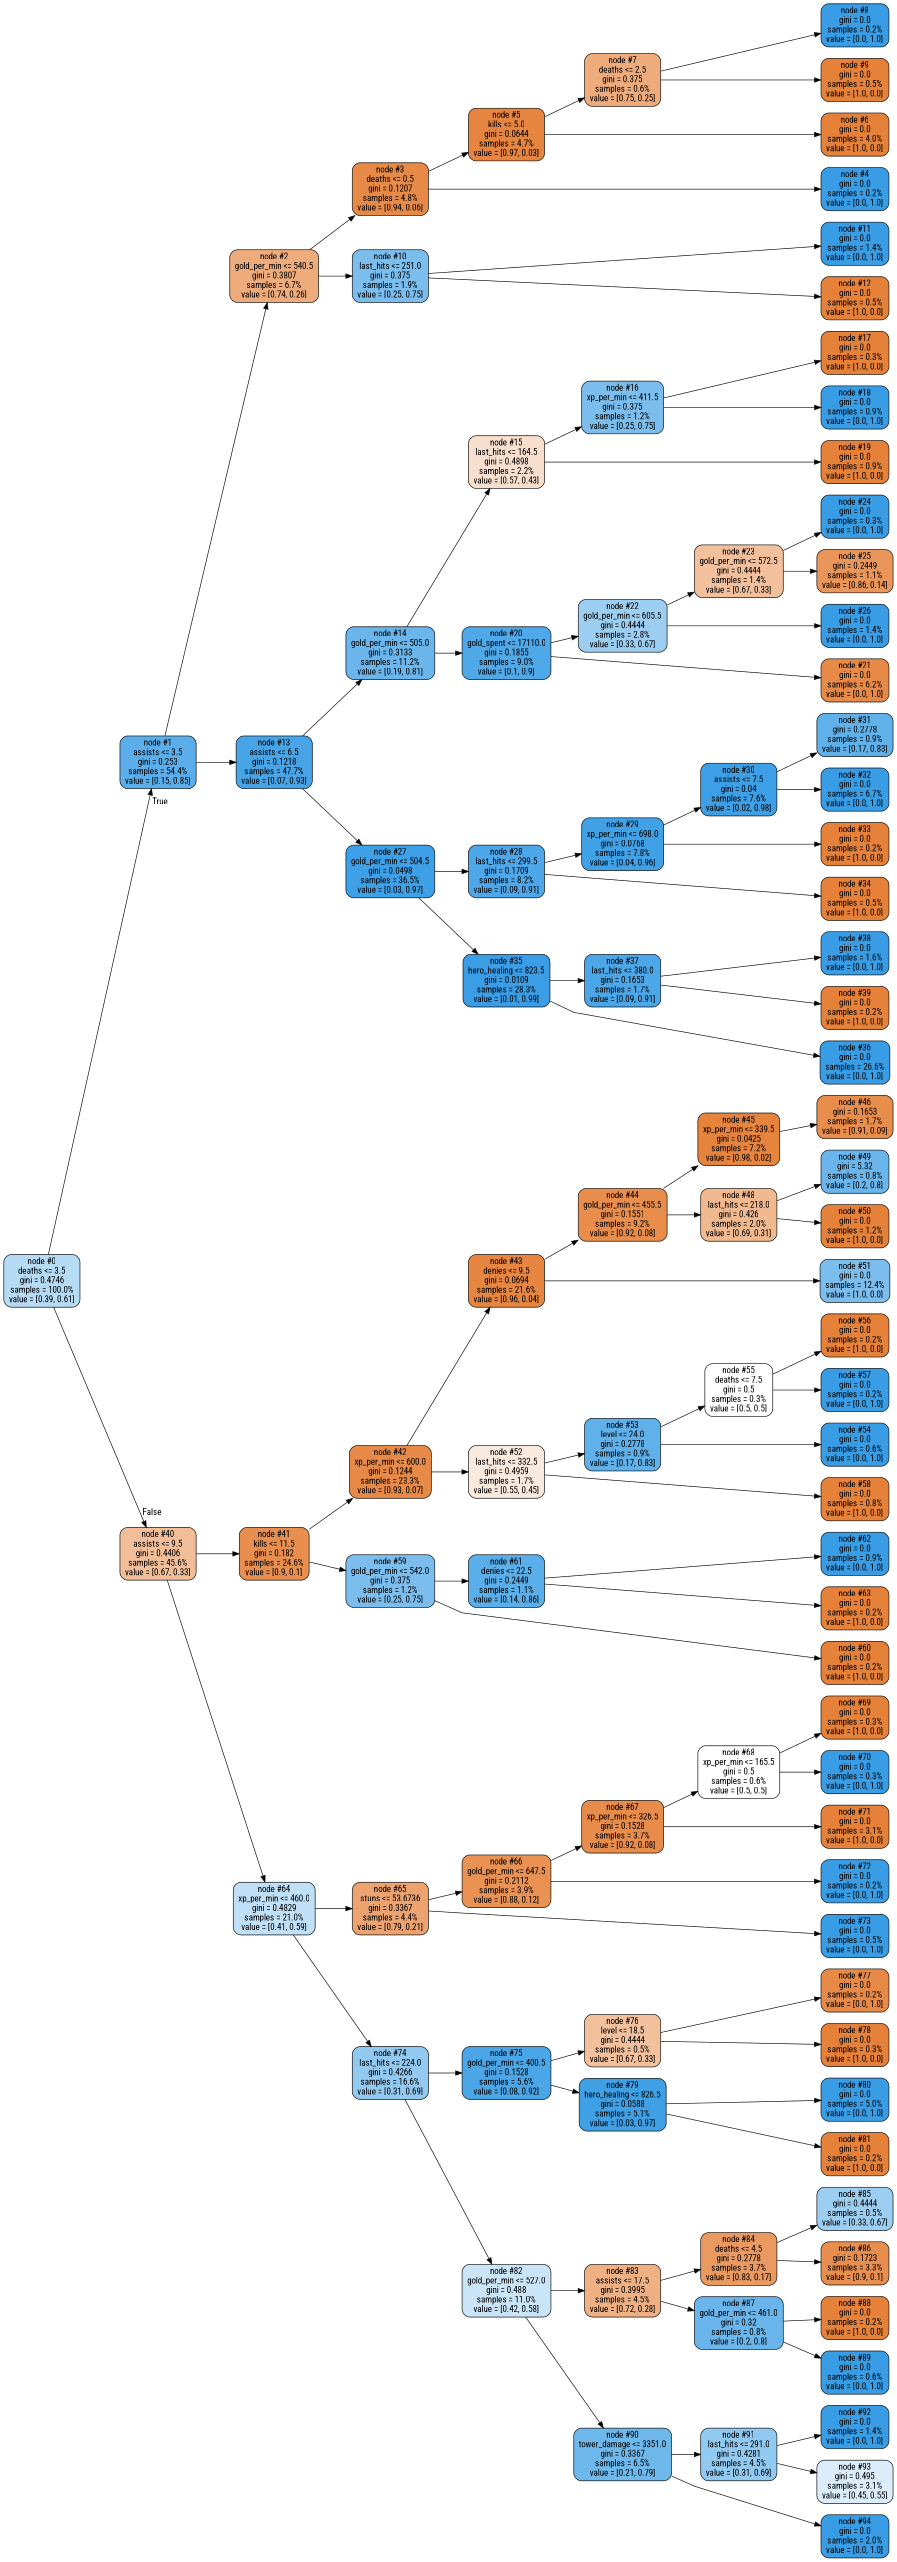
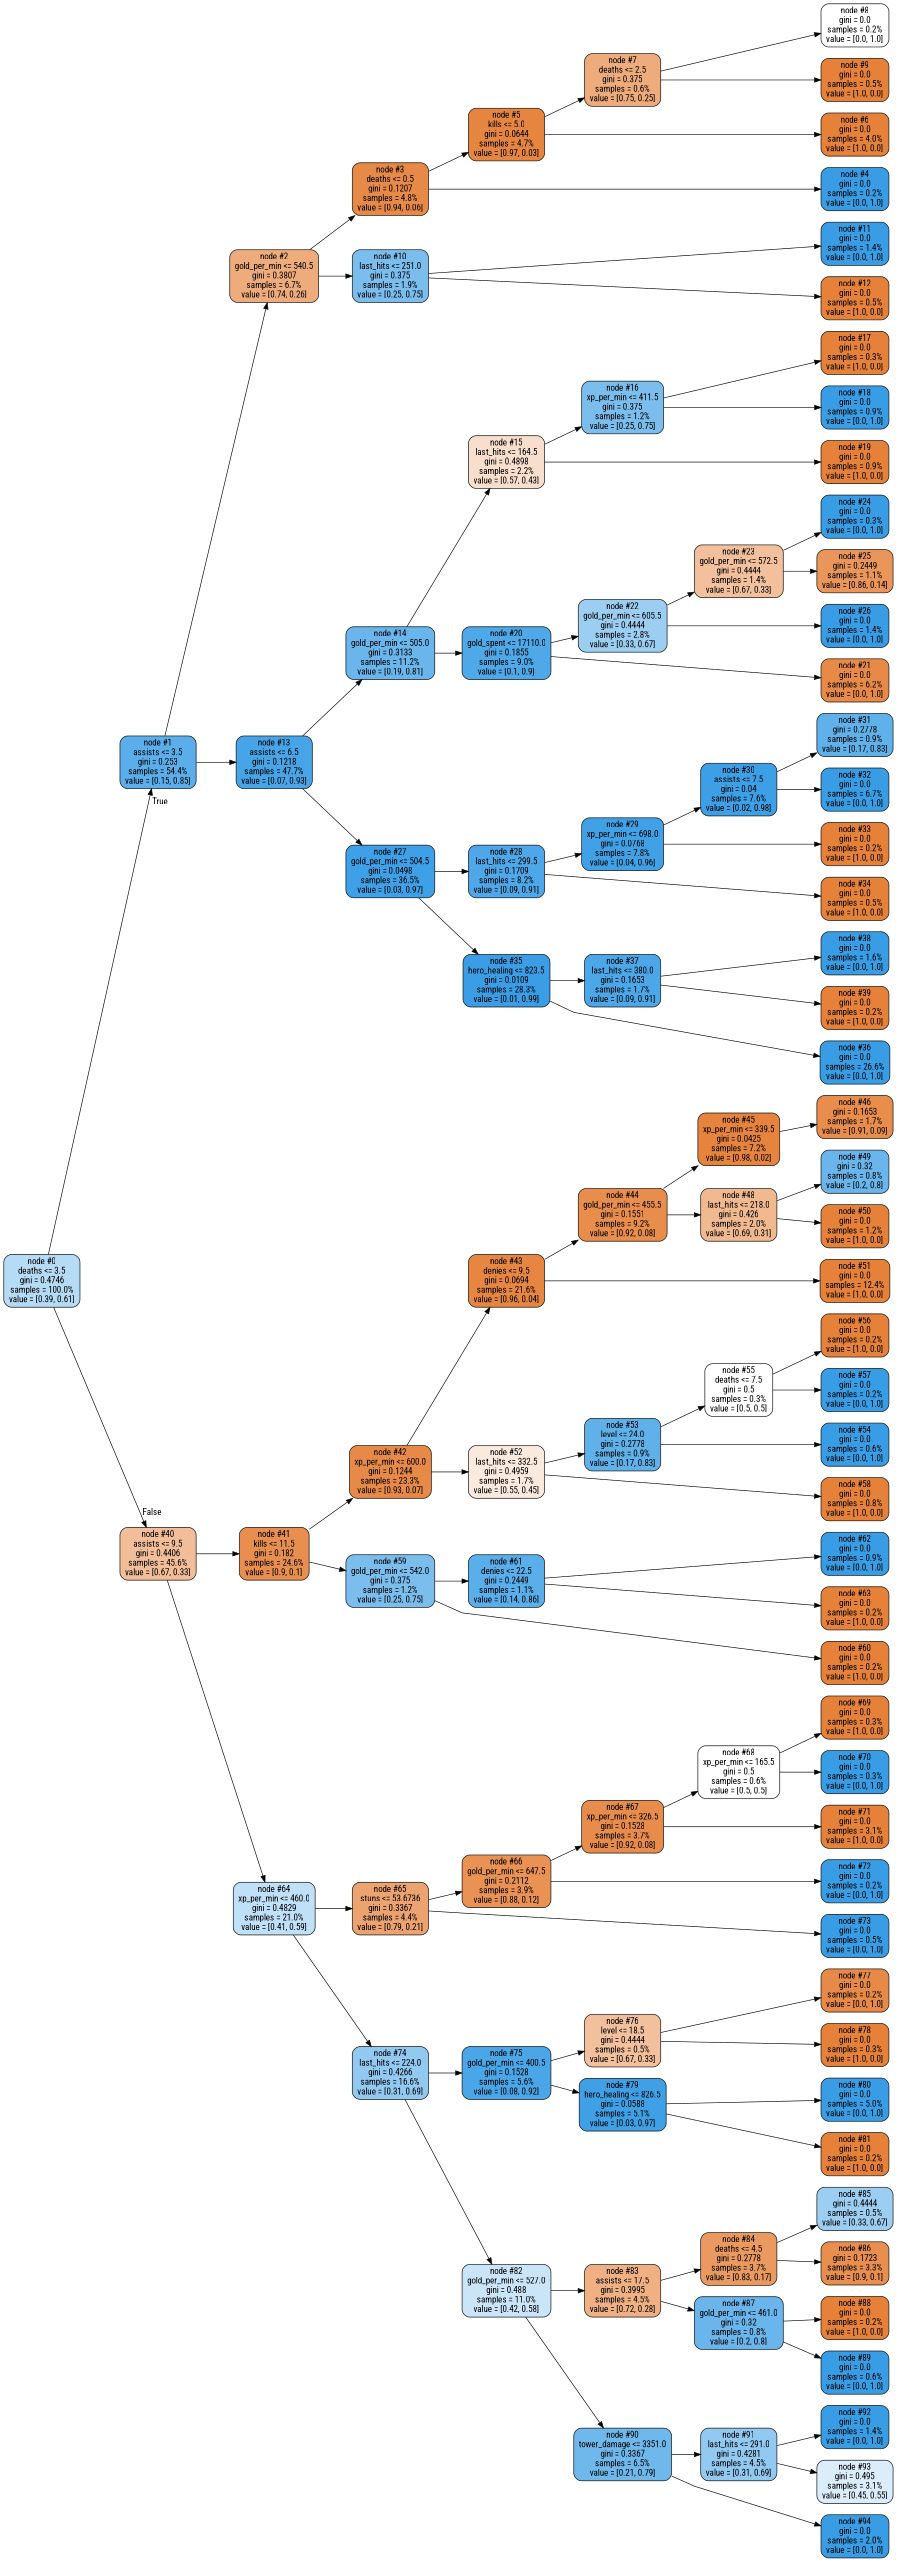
(855, 25) -> (855, 25)
(855, 1172) -> (855, 1172)
(855, 1281) -> (855, 1281)
